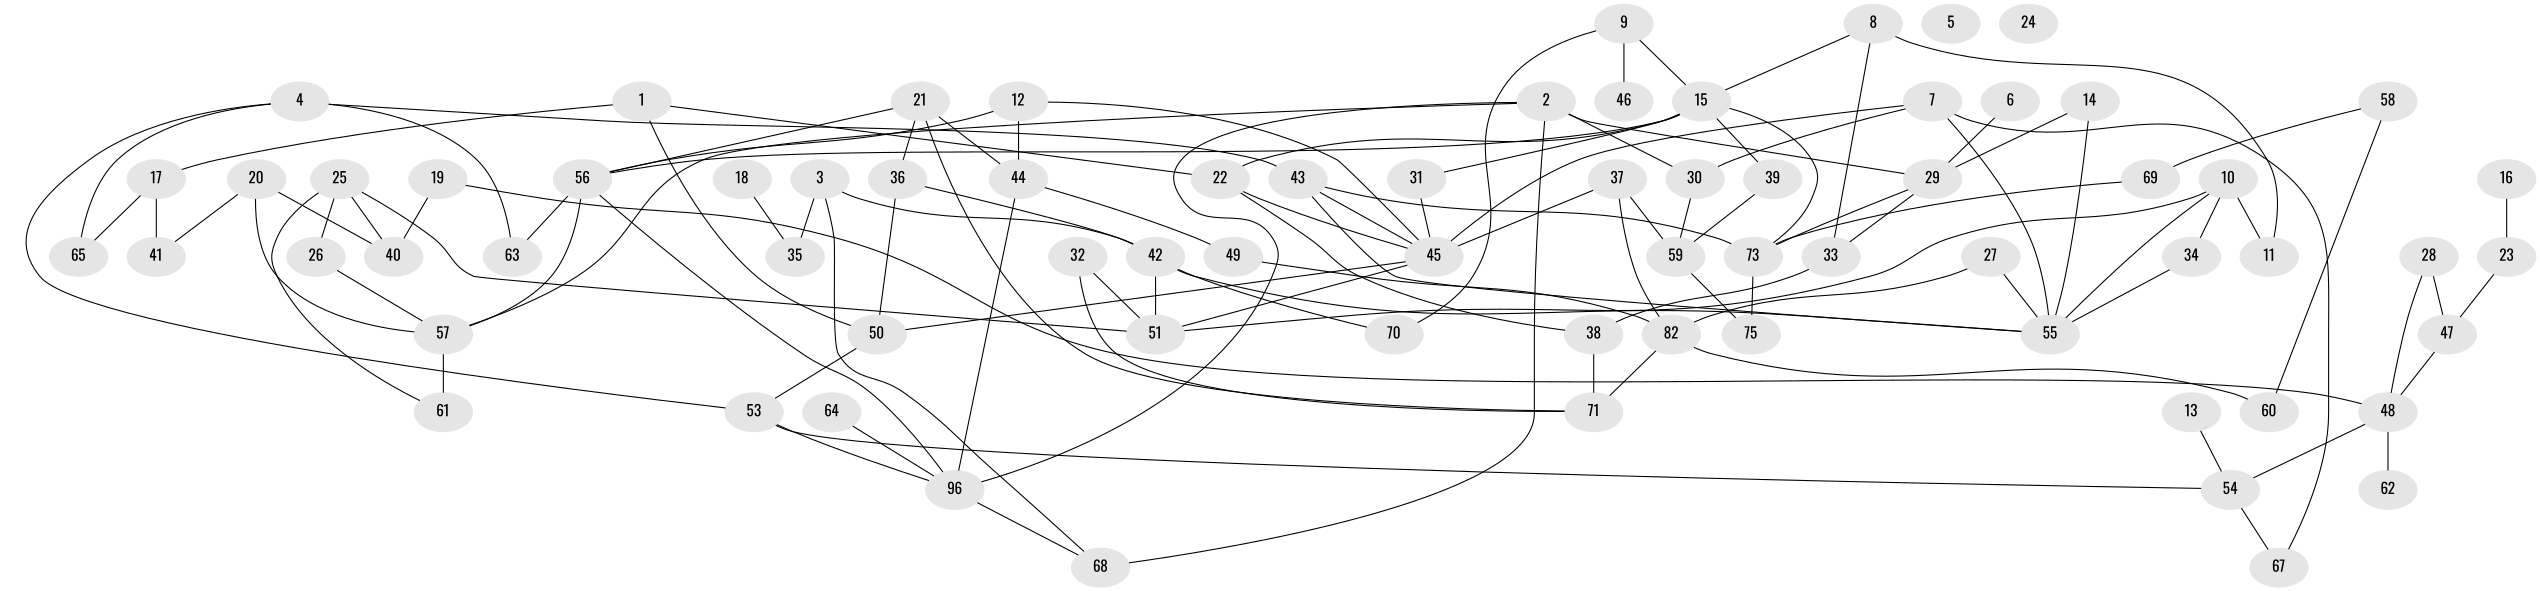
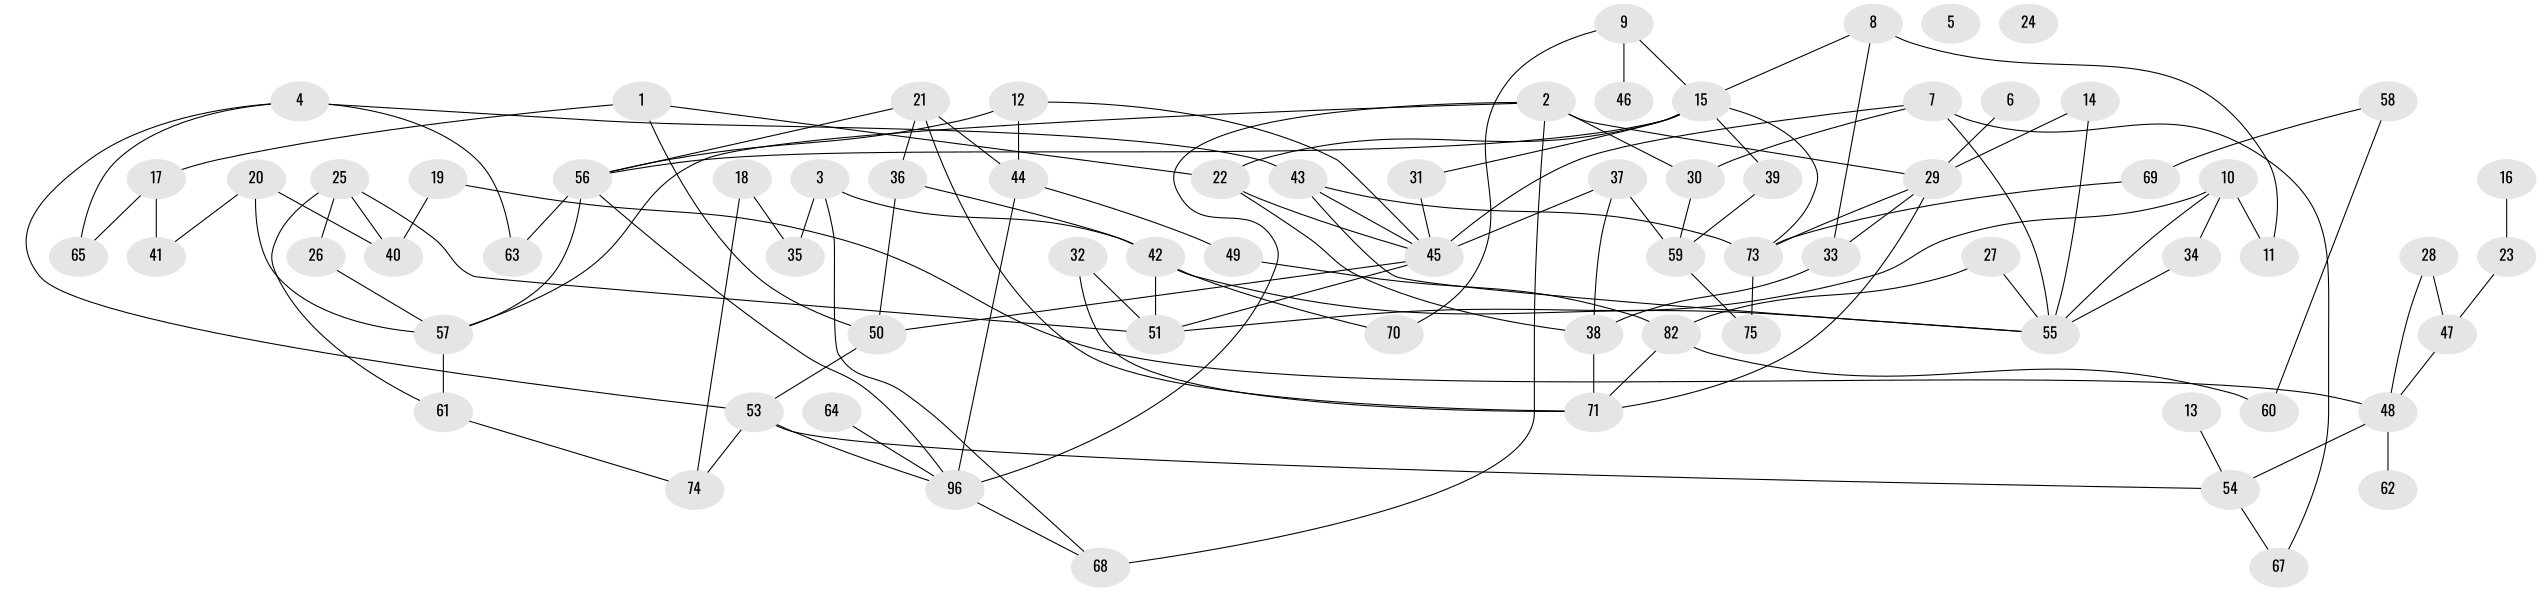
(1632, 260) -> (1599, 256)
none -> (1803, 345)
none -> (695, 490)
